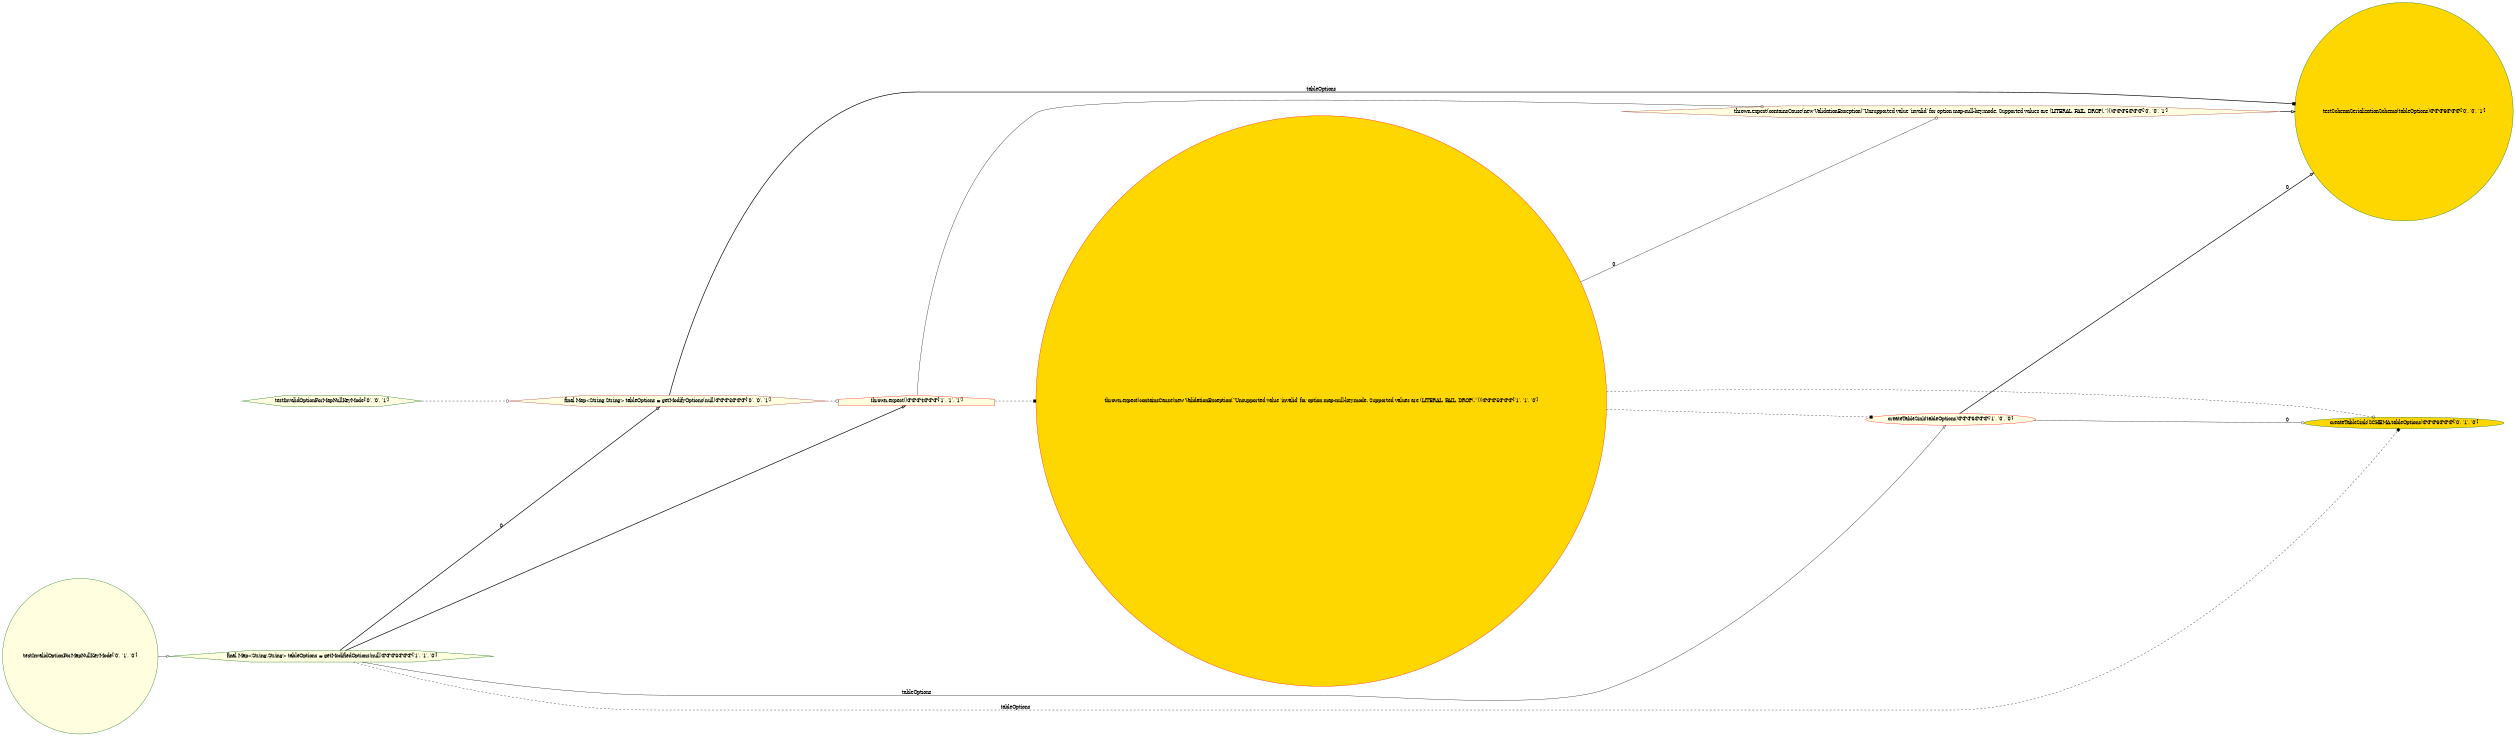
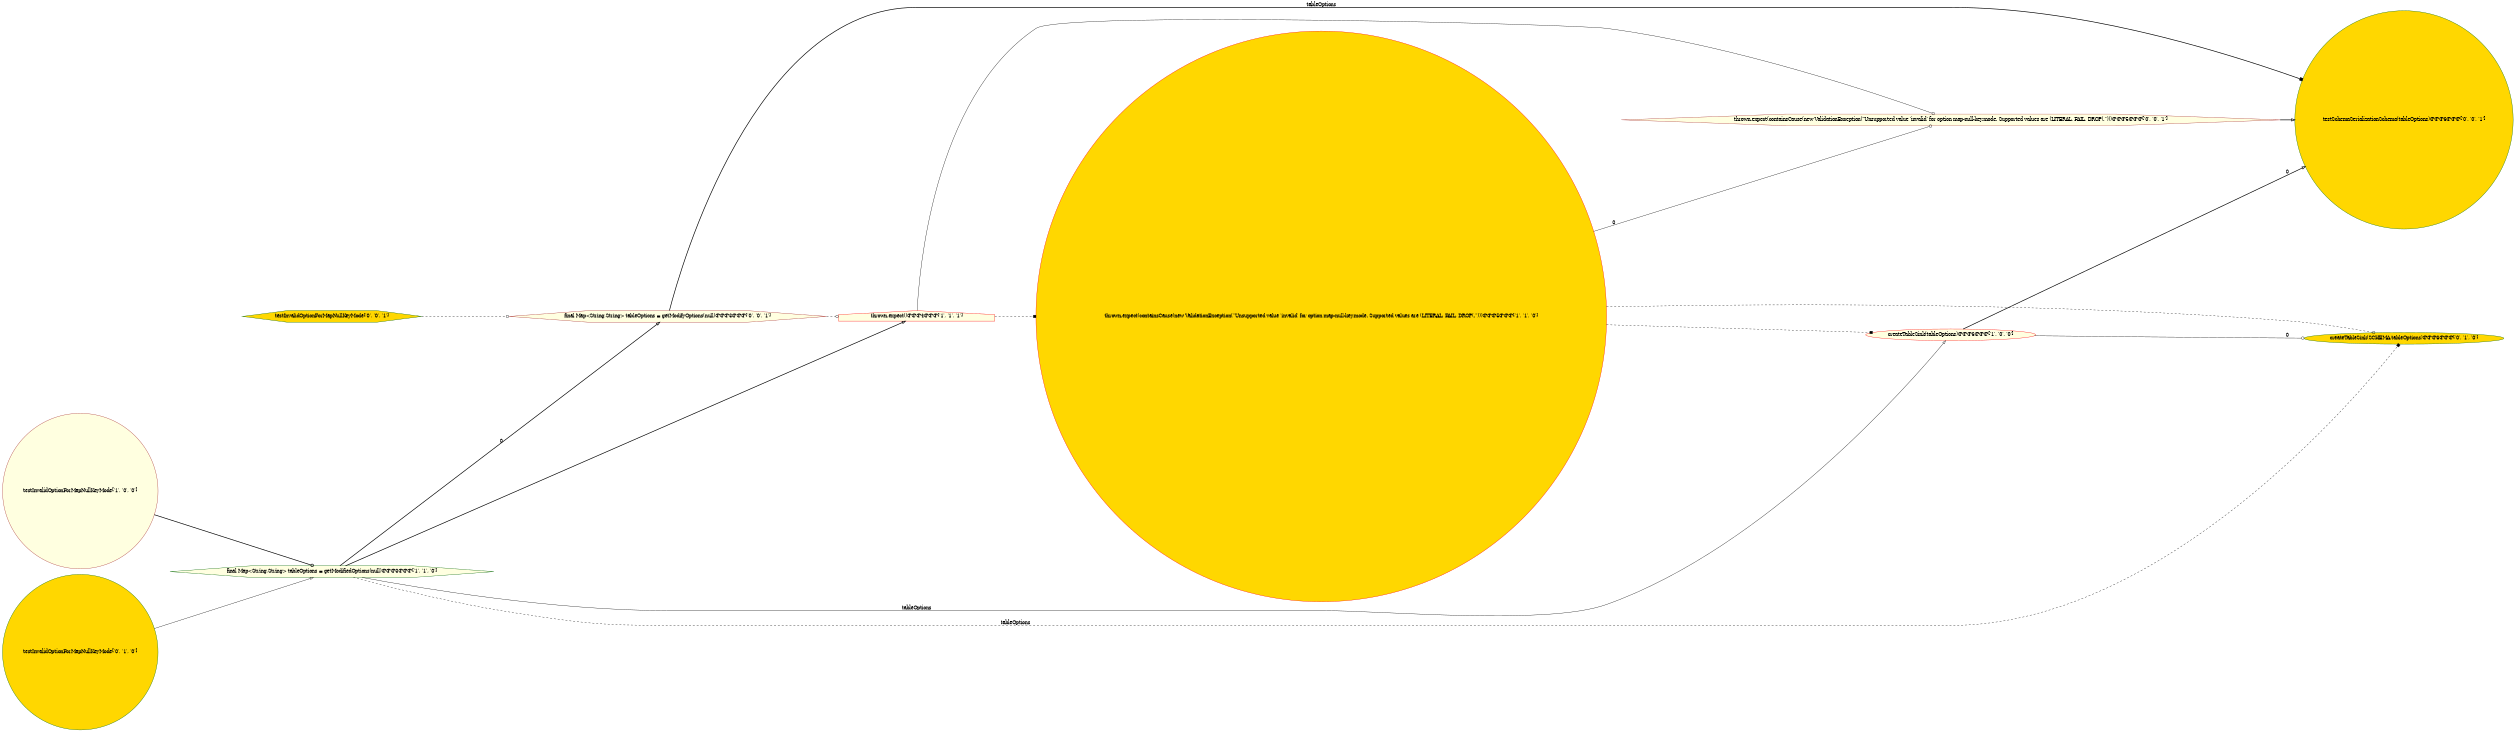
(332, 401) -> (332, 316)
none -> (80, 491)
(80, 656) -> (80, 652)
